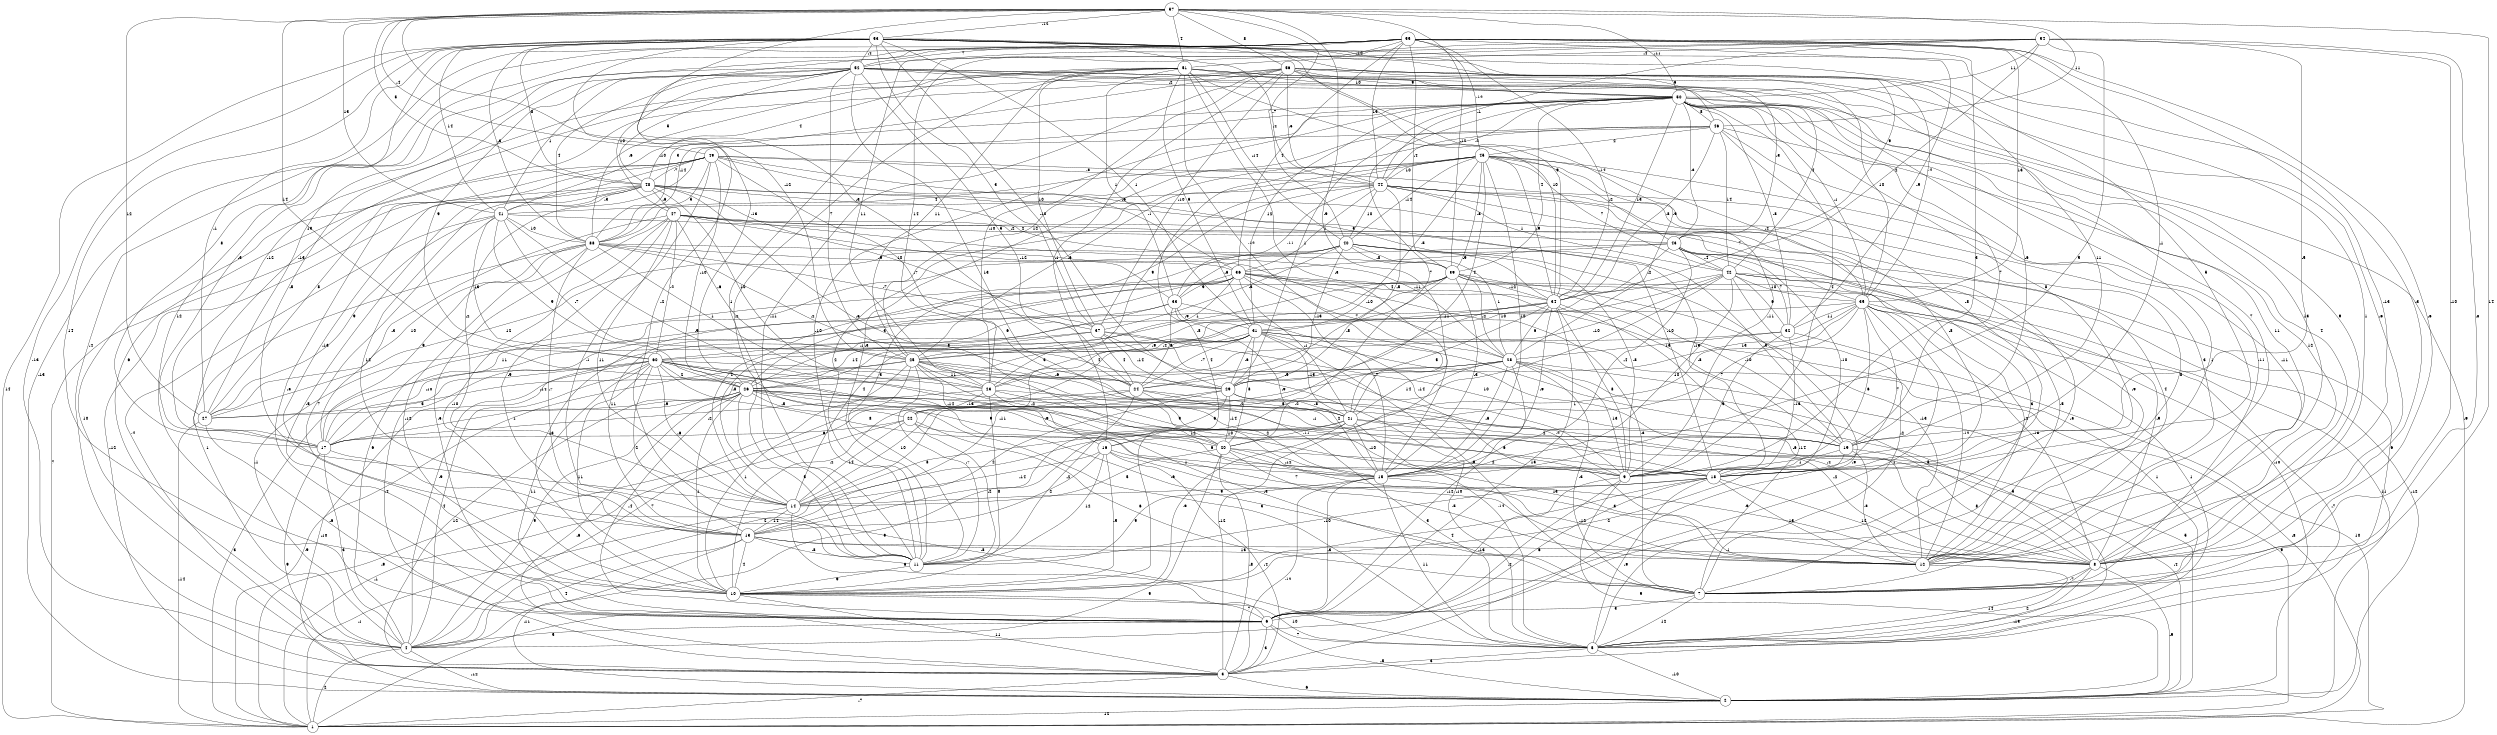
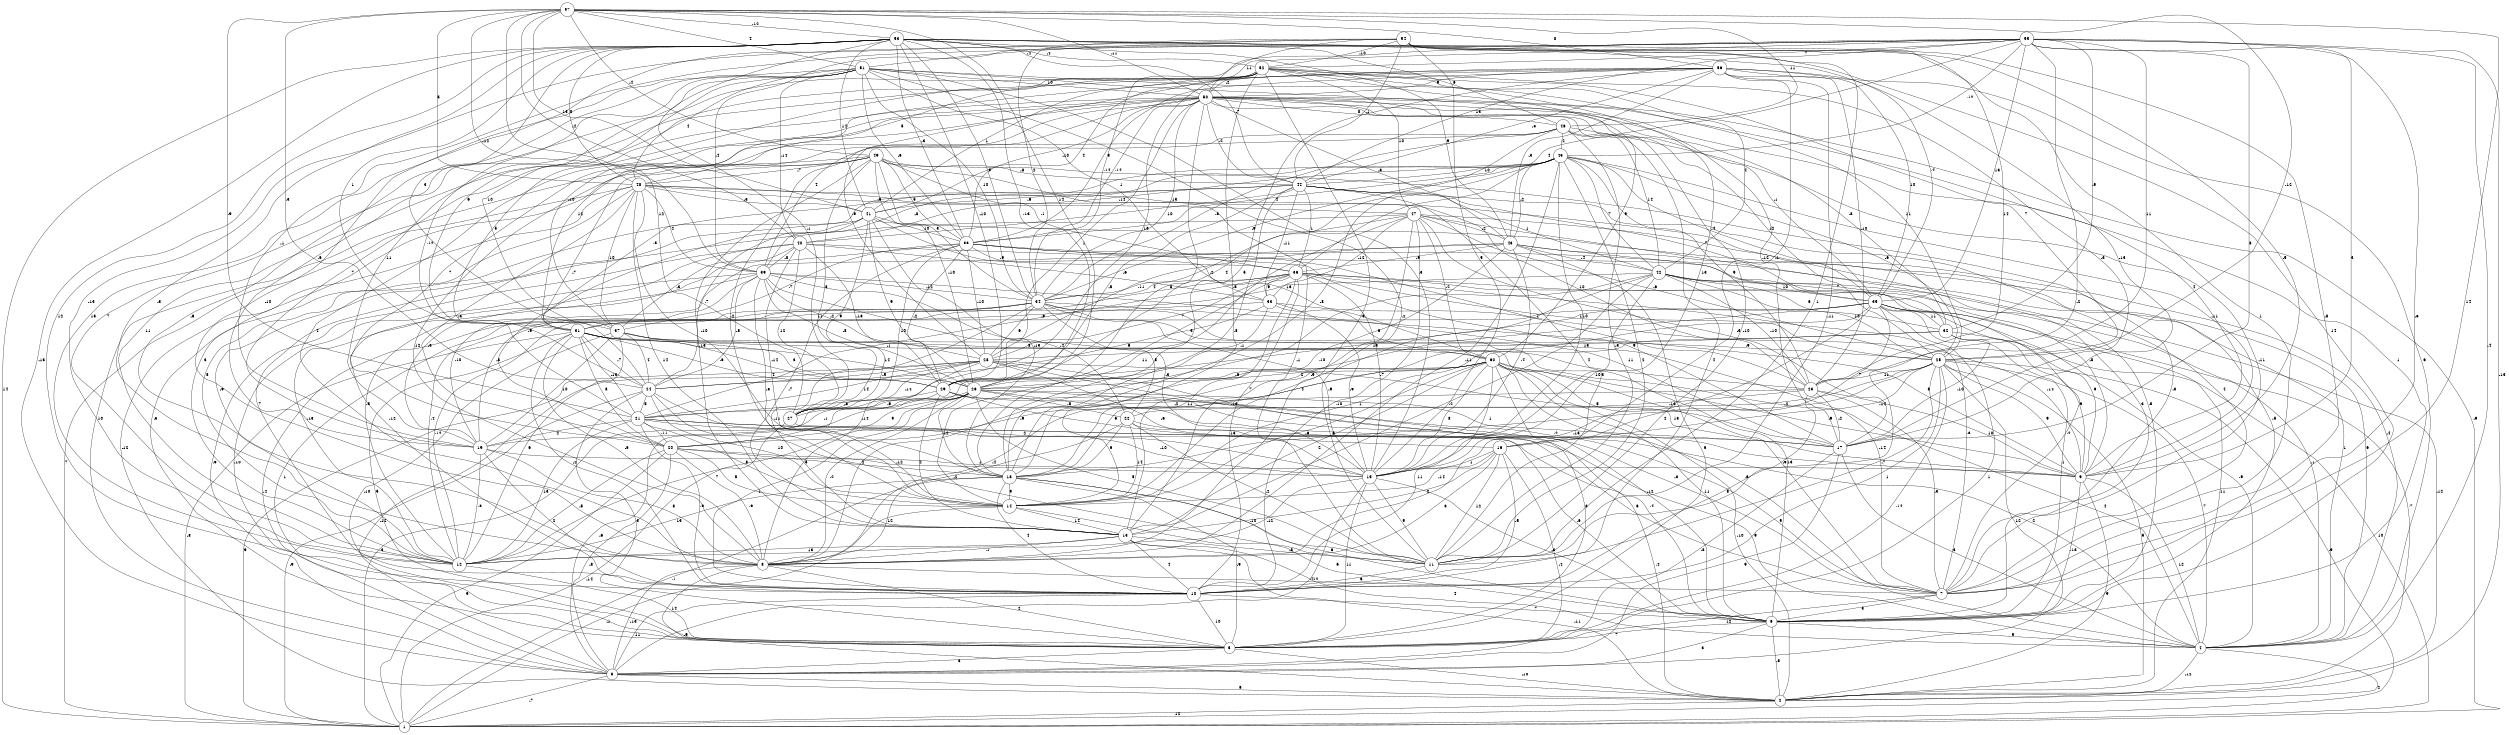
(1453, 263) -> none
(1510, 565) -> (2181, 565)
